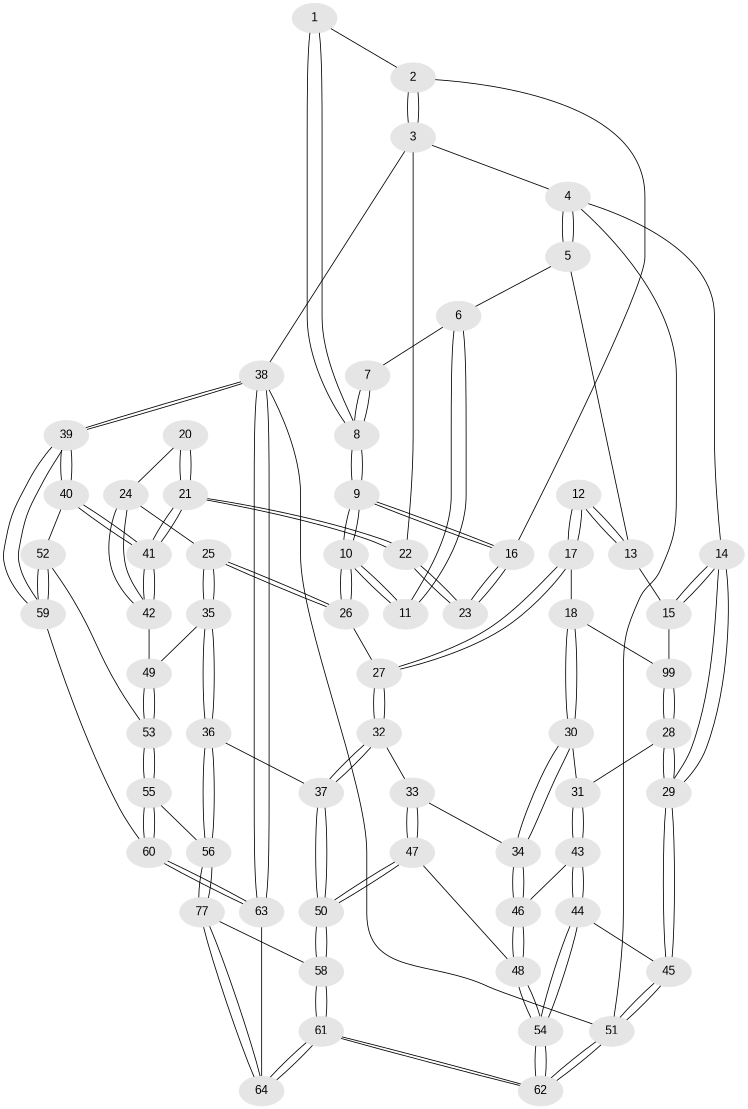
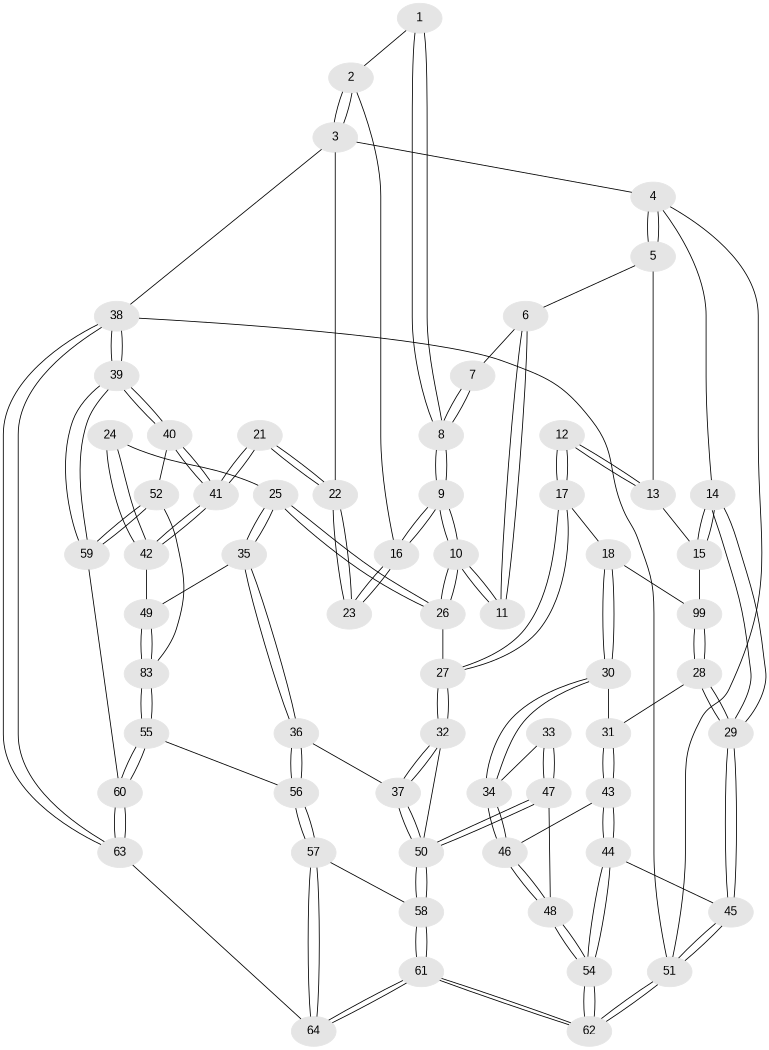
(185, 435) -> none
(149, 733) -> (147, 674)
(396, 763) -> (432, 793)
(202, 912) -> (314, 853)
